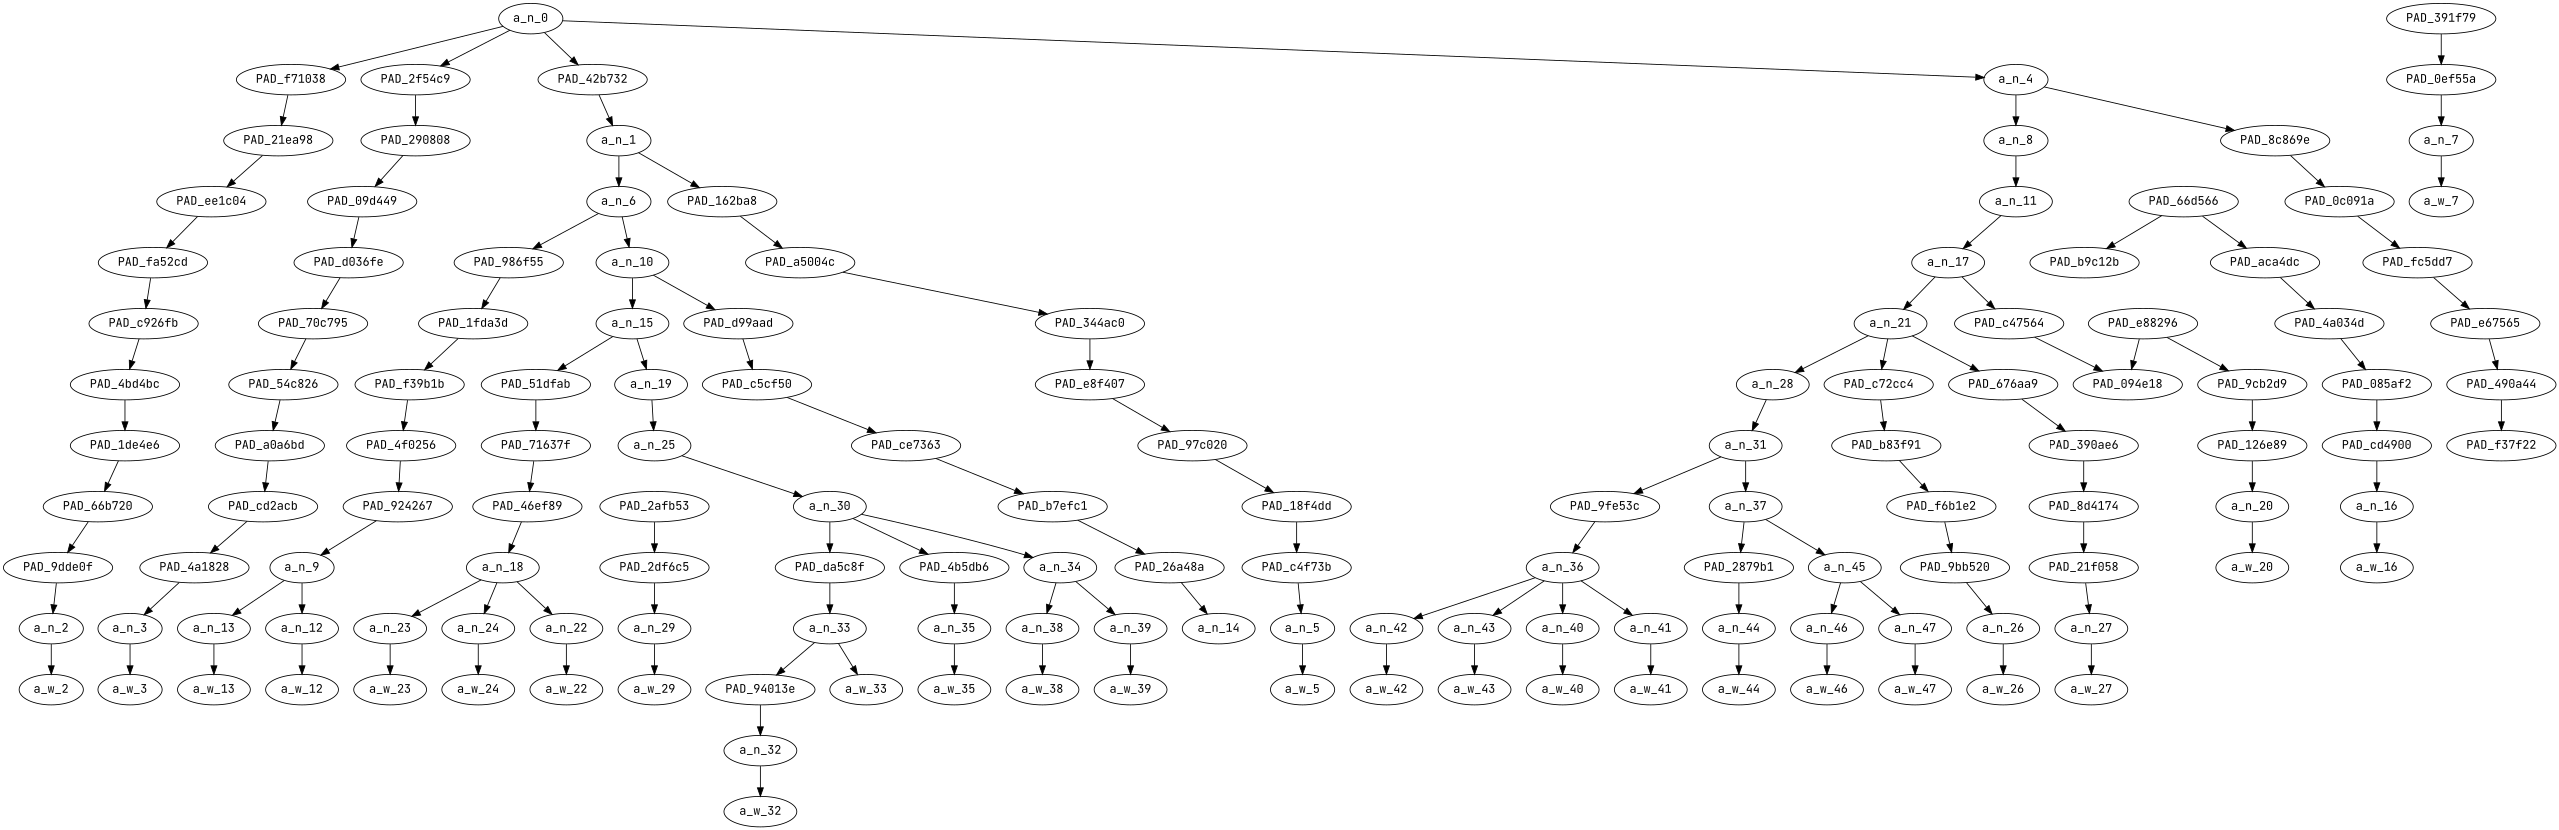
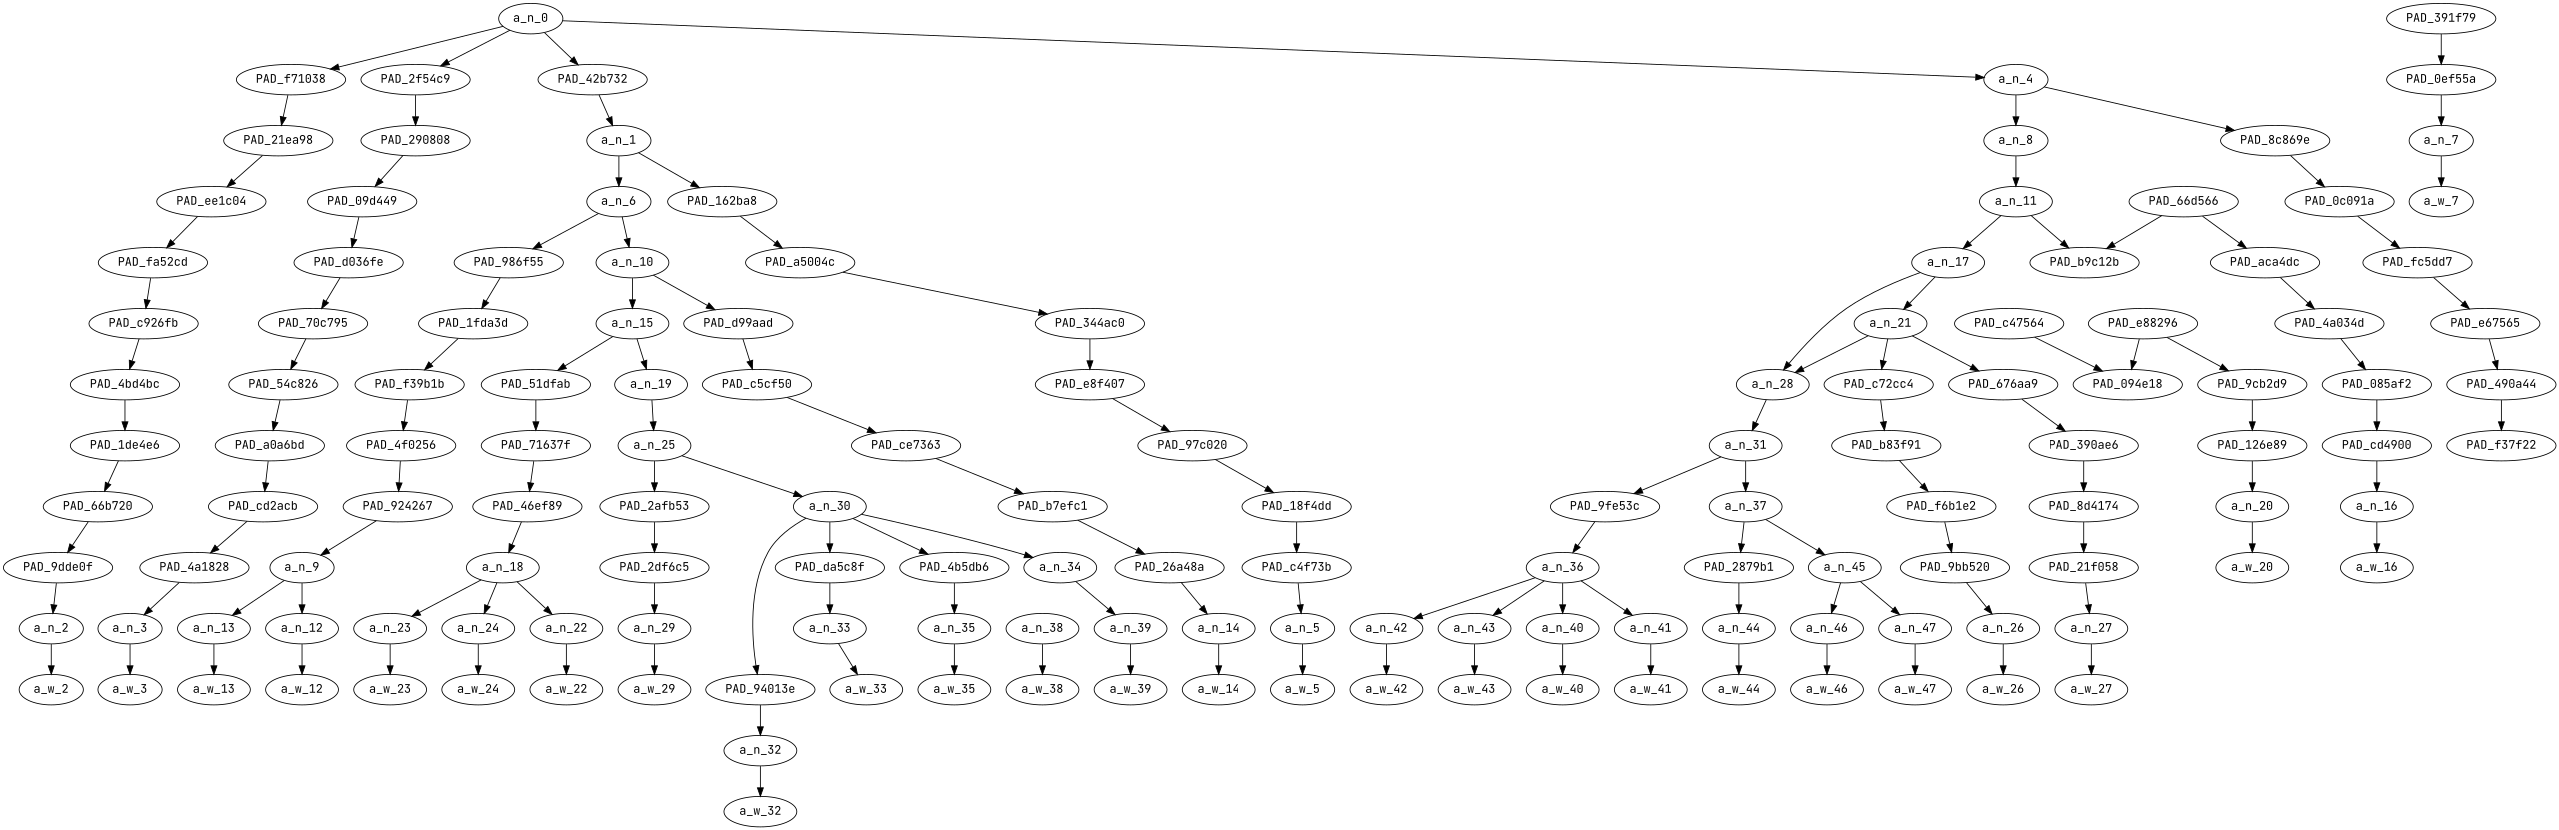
none -> (2047, 229)
(1975, 290) -> (1848, 308)
none -> (654, 472)
(1053, 594) -> none
(799, 656) -> (757, 582)
none -> (1219, 690)
